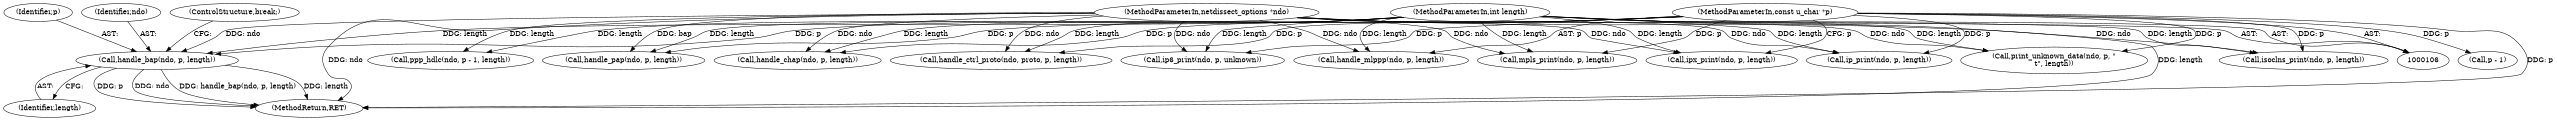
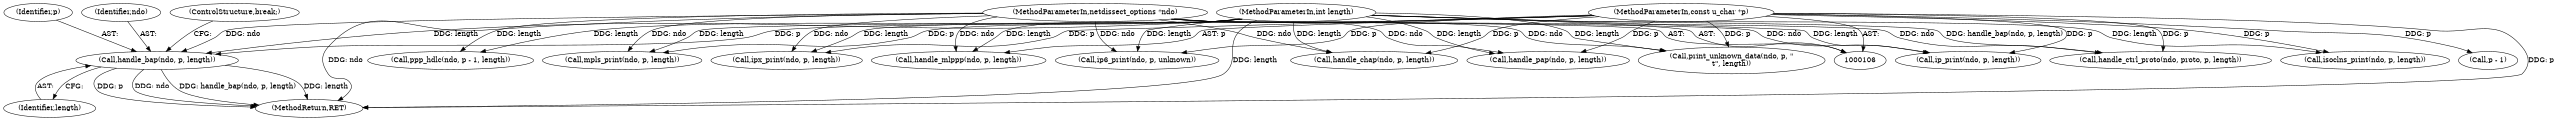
(1776, 25) -> none
(675, 34) -> (1406, 34)
(1097, 34) -> (2005, 34)
(1839, 34) -> (1082, 34)
